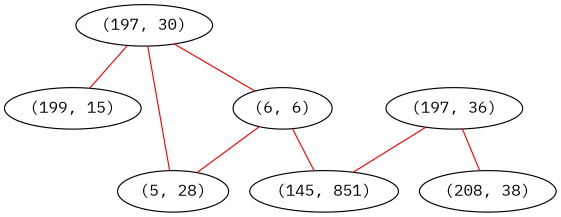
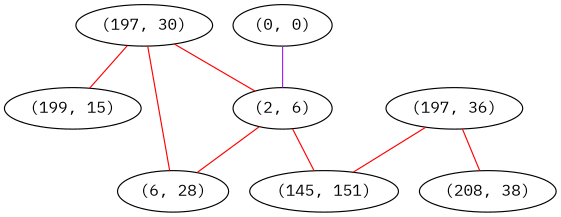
none -> (283, 25)
(283, 108) -> (283, 108)
(173, 191) -> (173, 191)
(324, 191) -> (324, 191)
